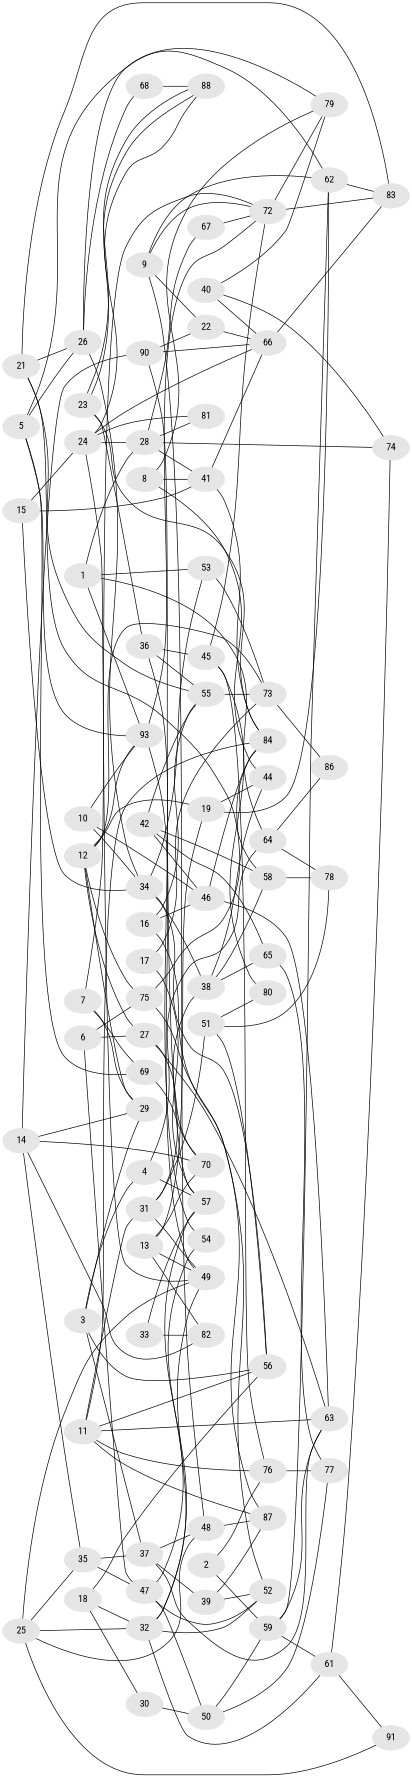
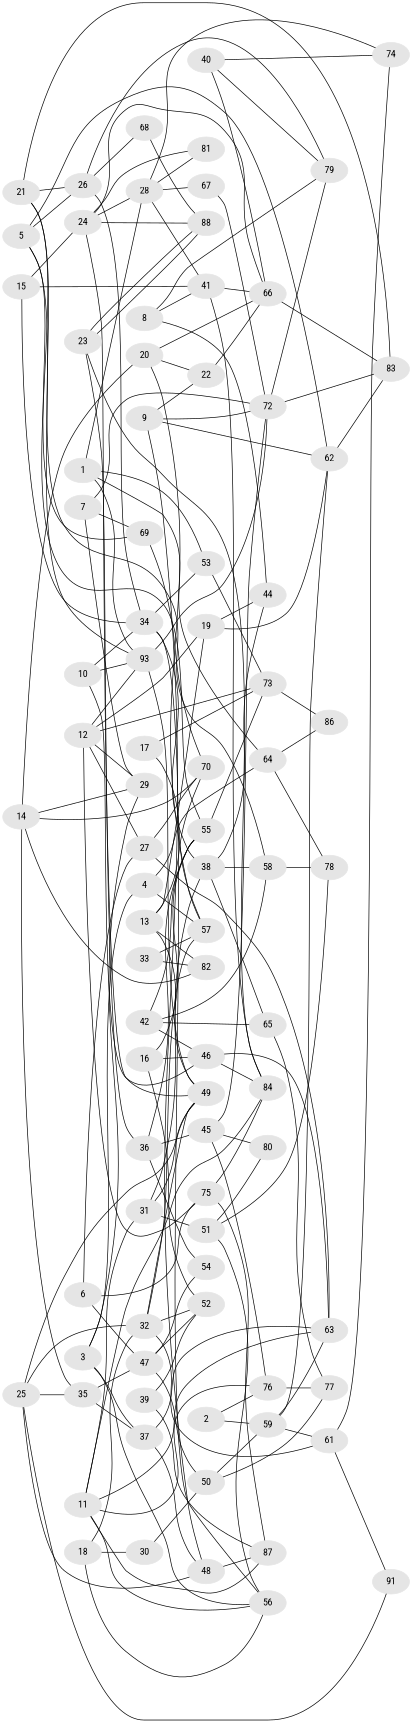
(144, 353) -> (144, 355)
(170, 1574) -> none
